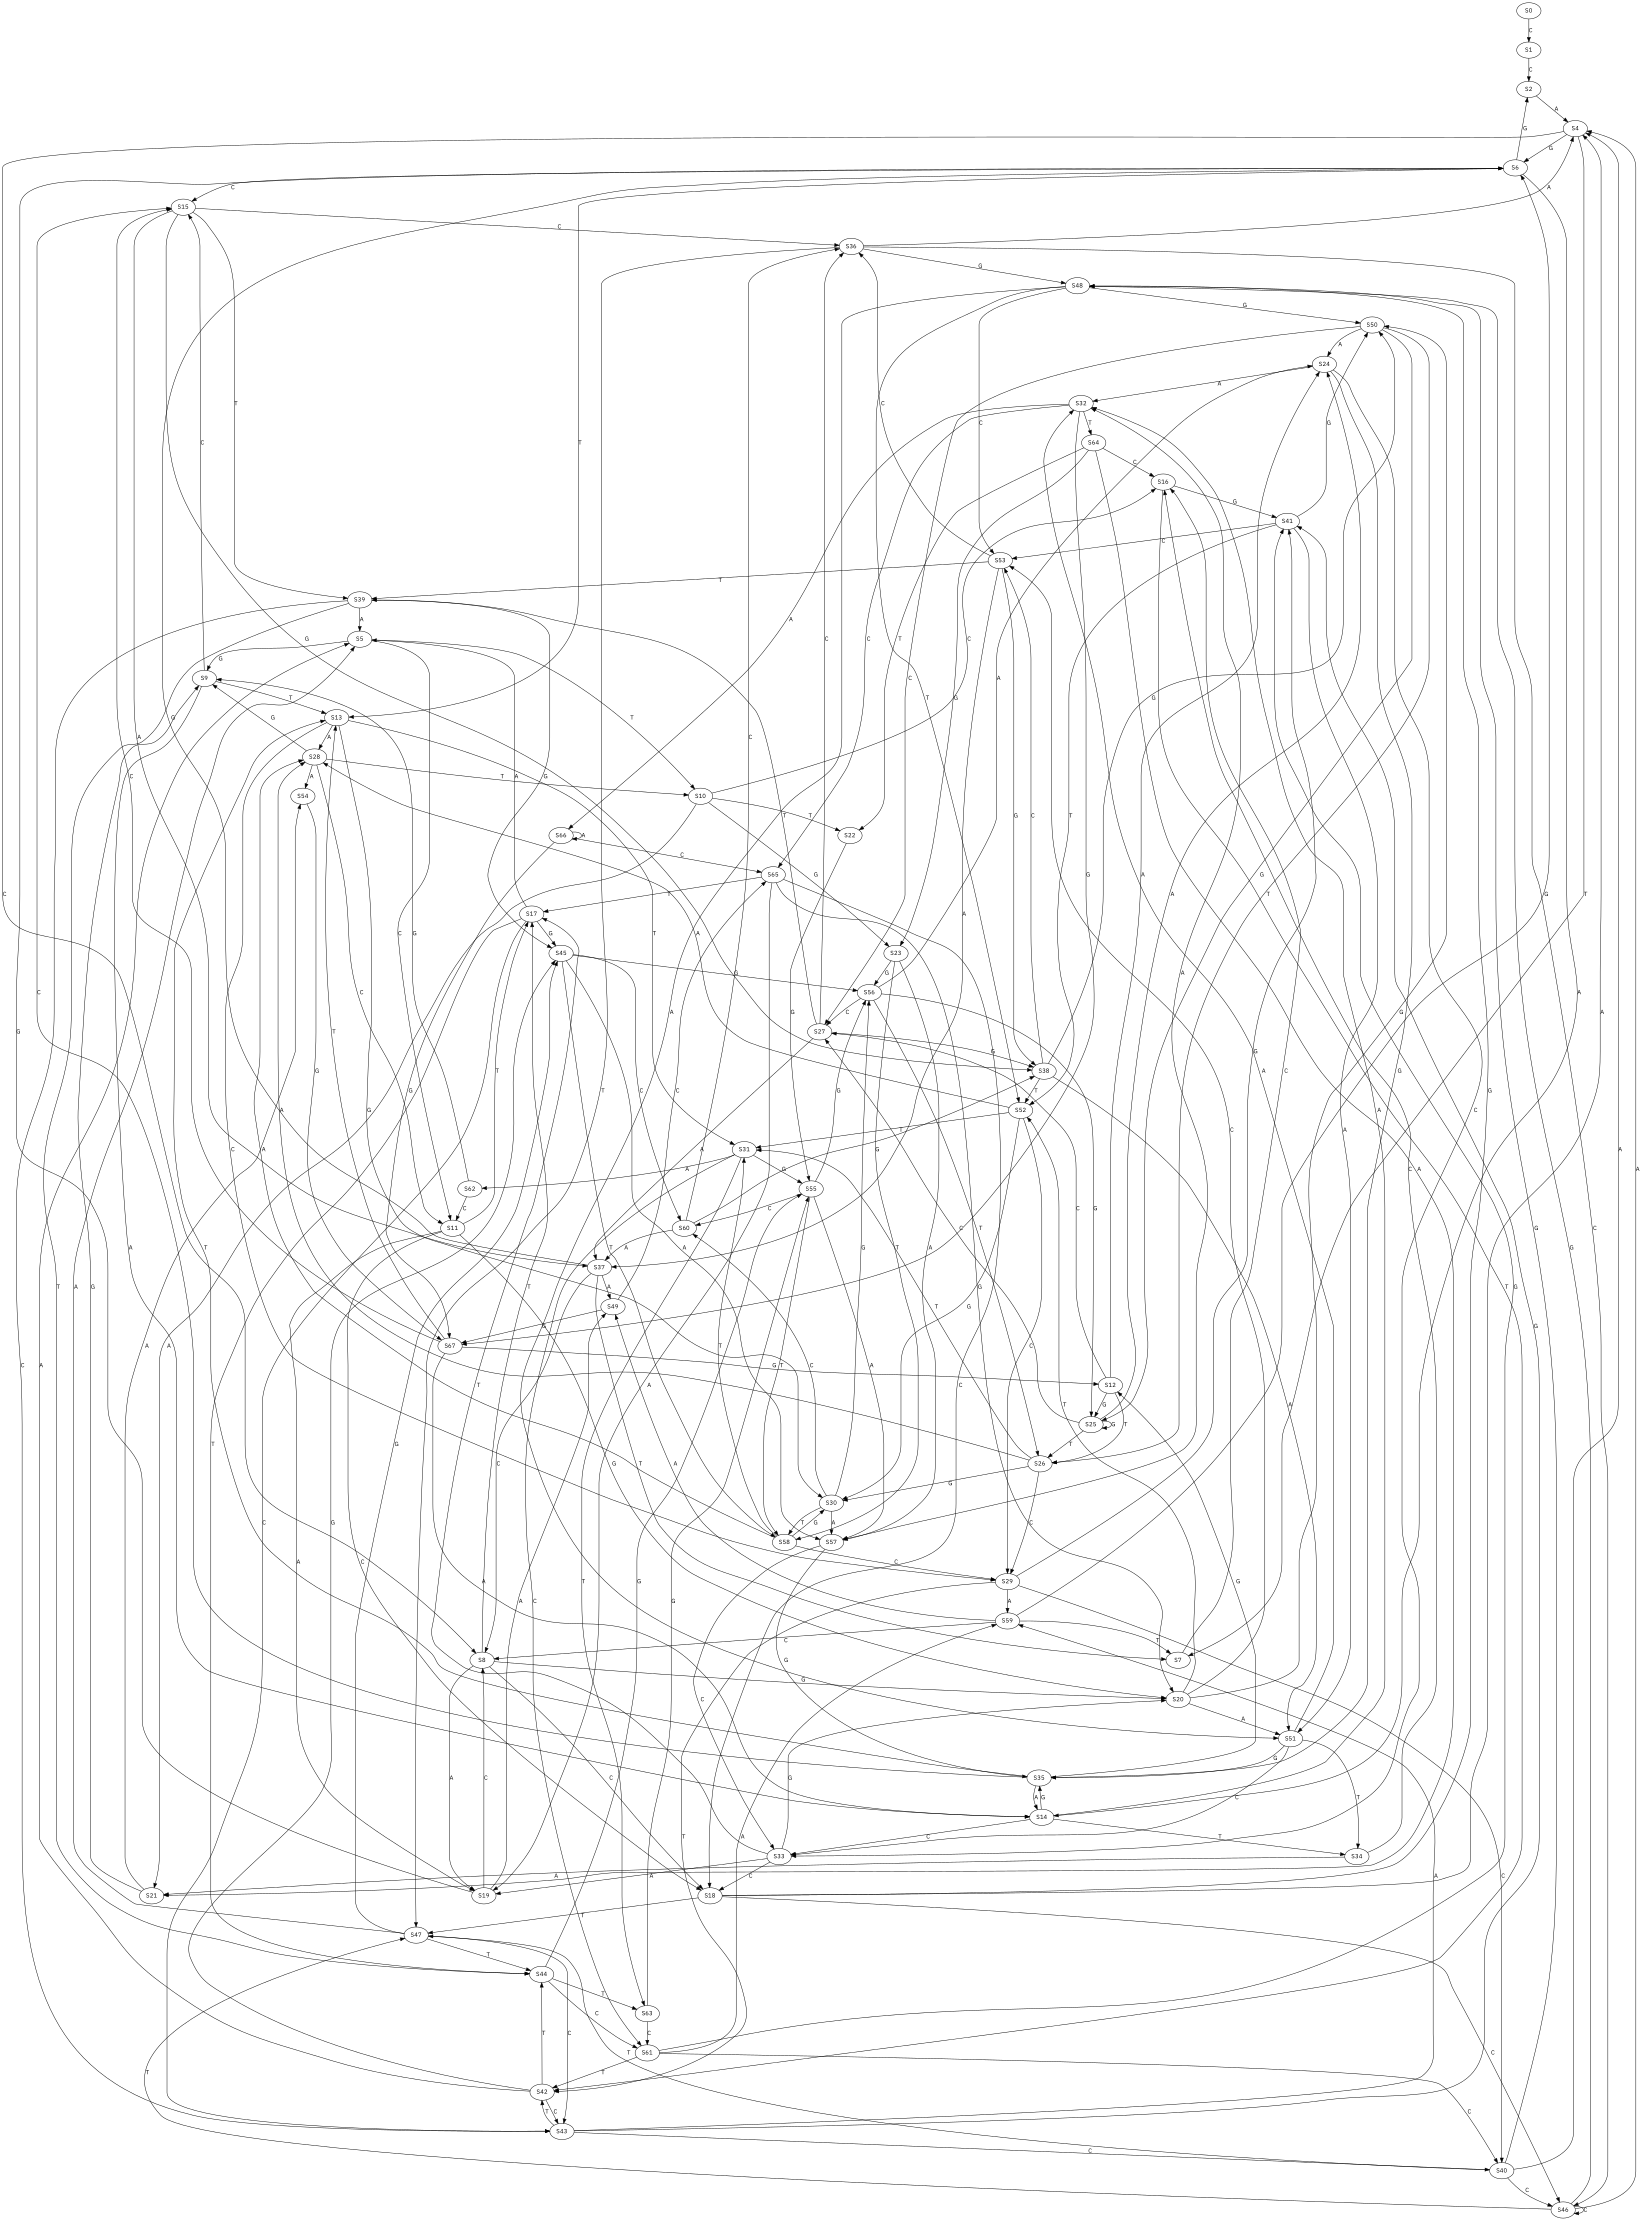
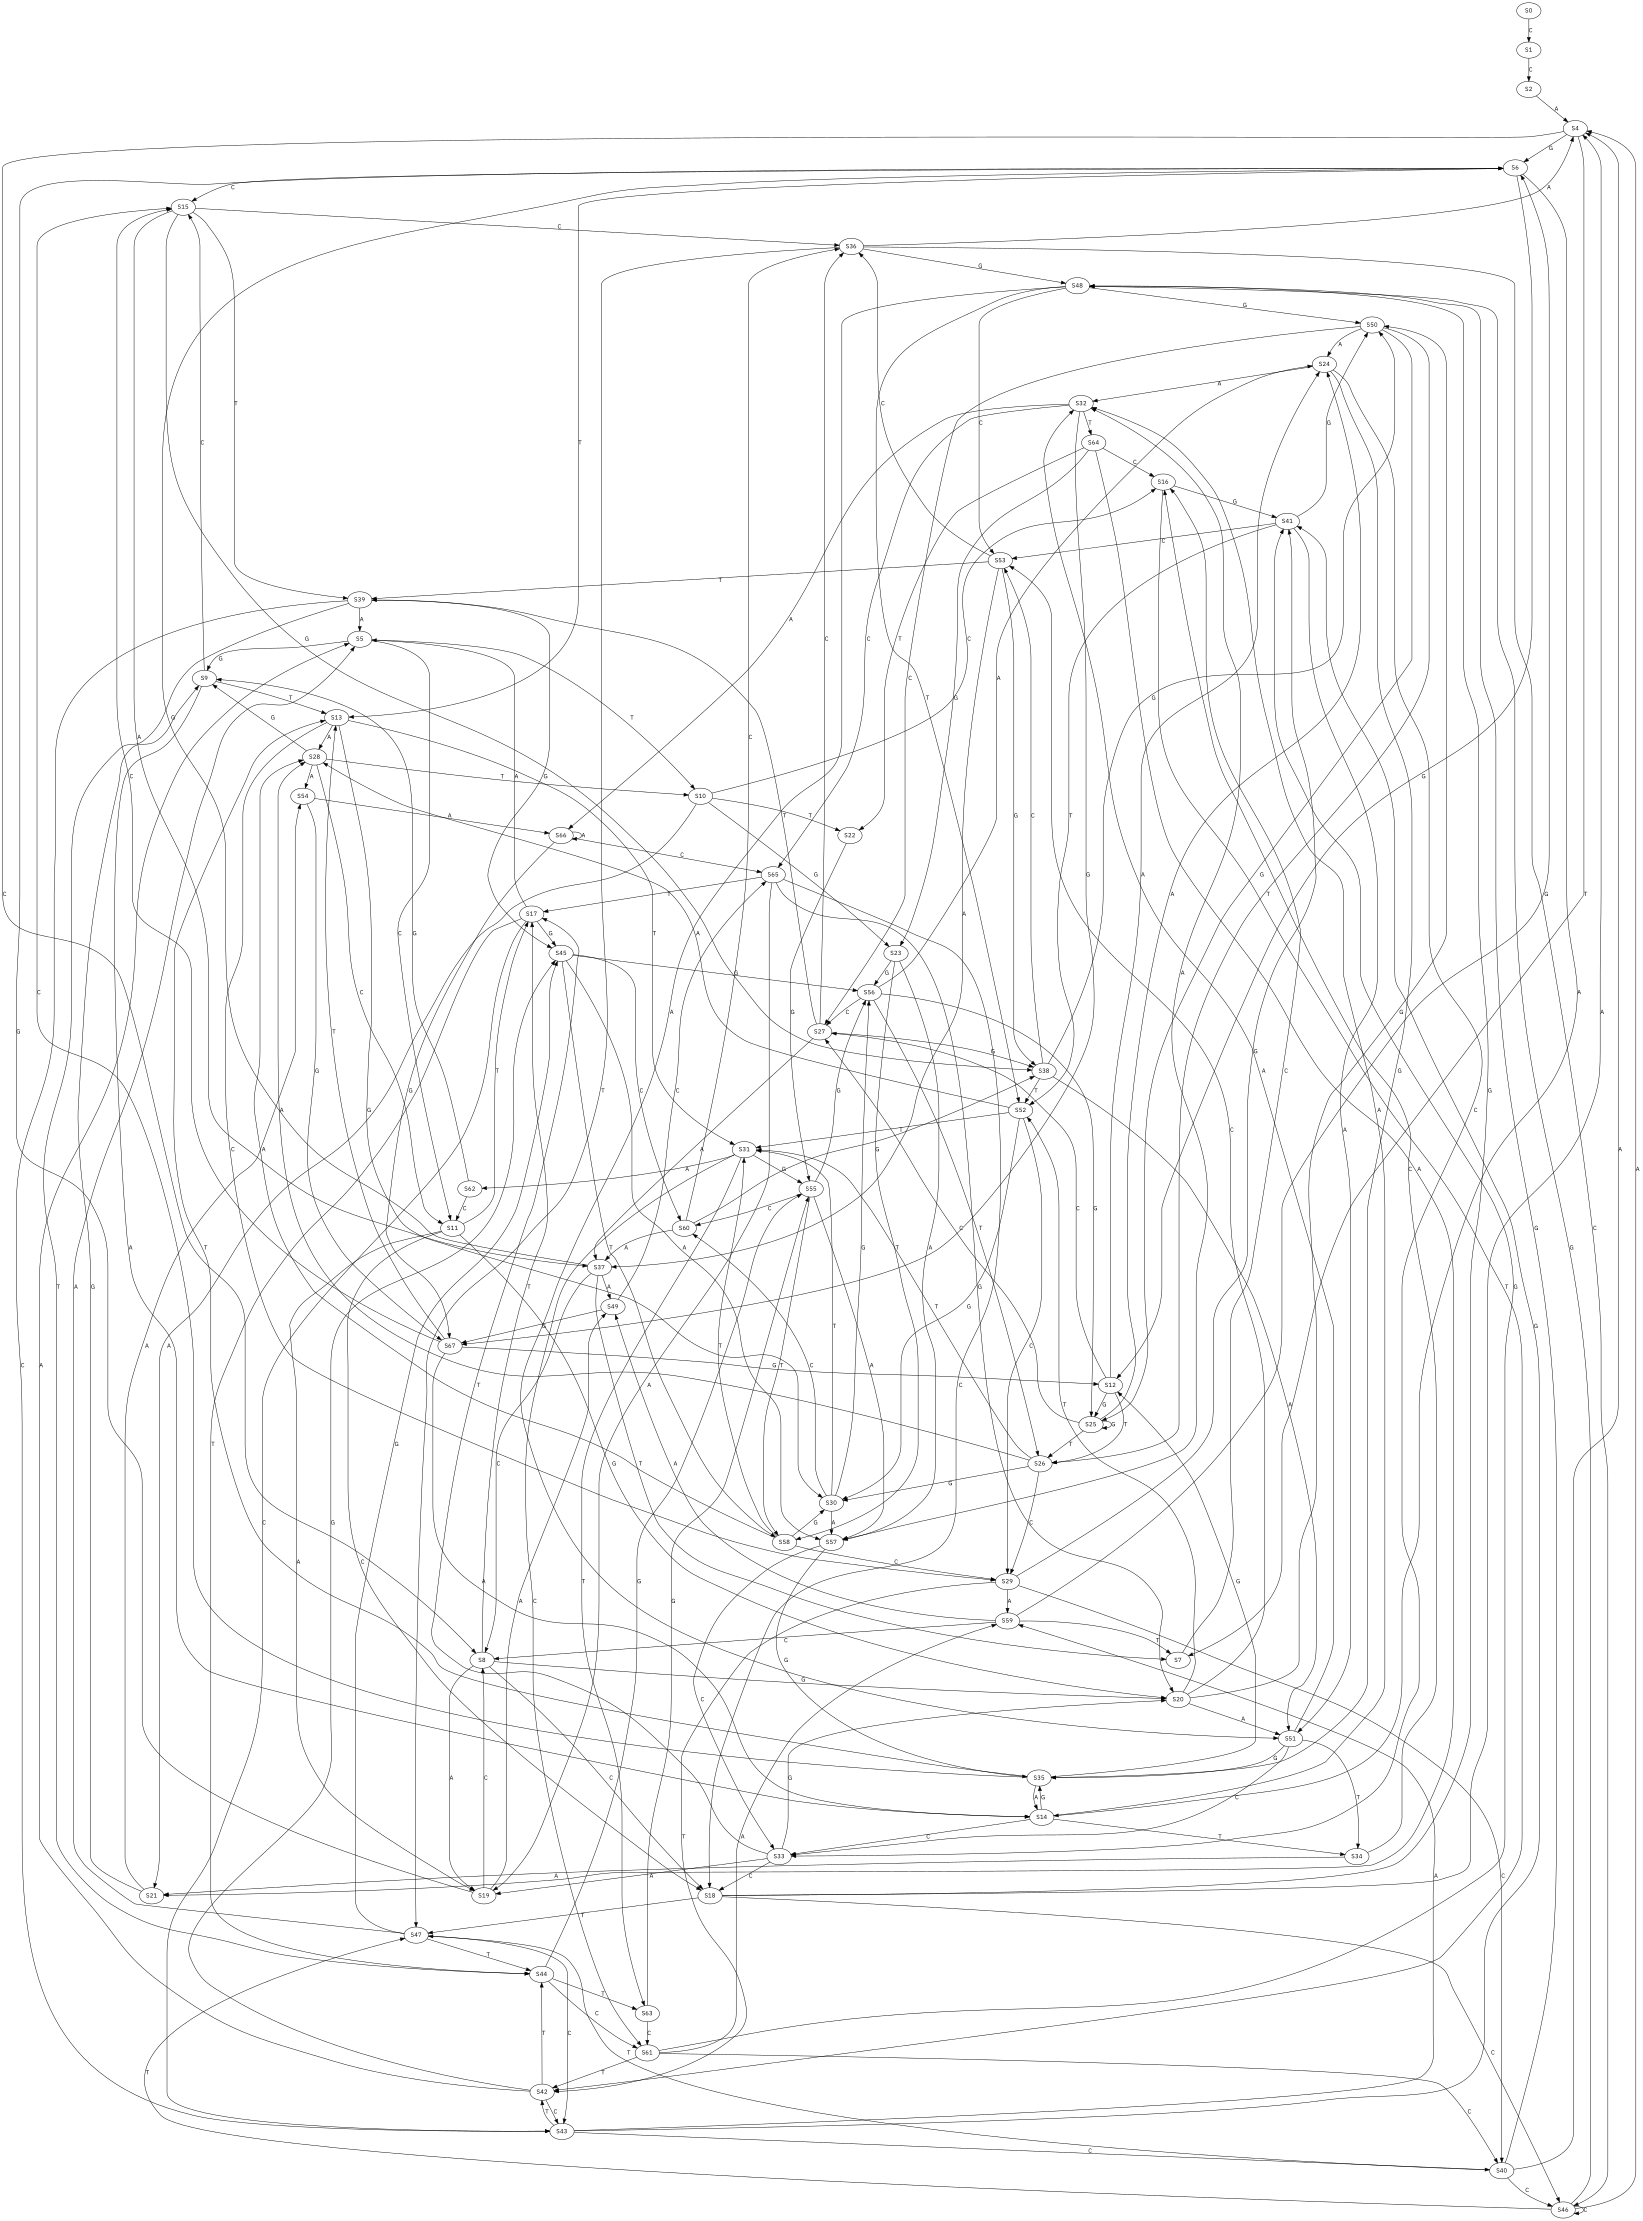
(1522, 131) -> (1400, 787)
none -> (424, 815)
(804, 1517) -> (833, 1300)
